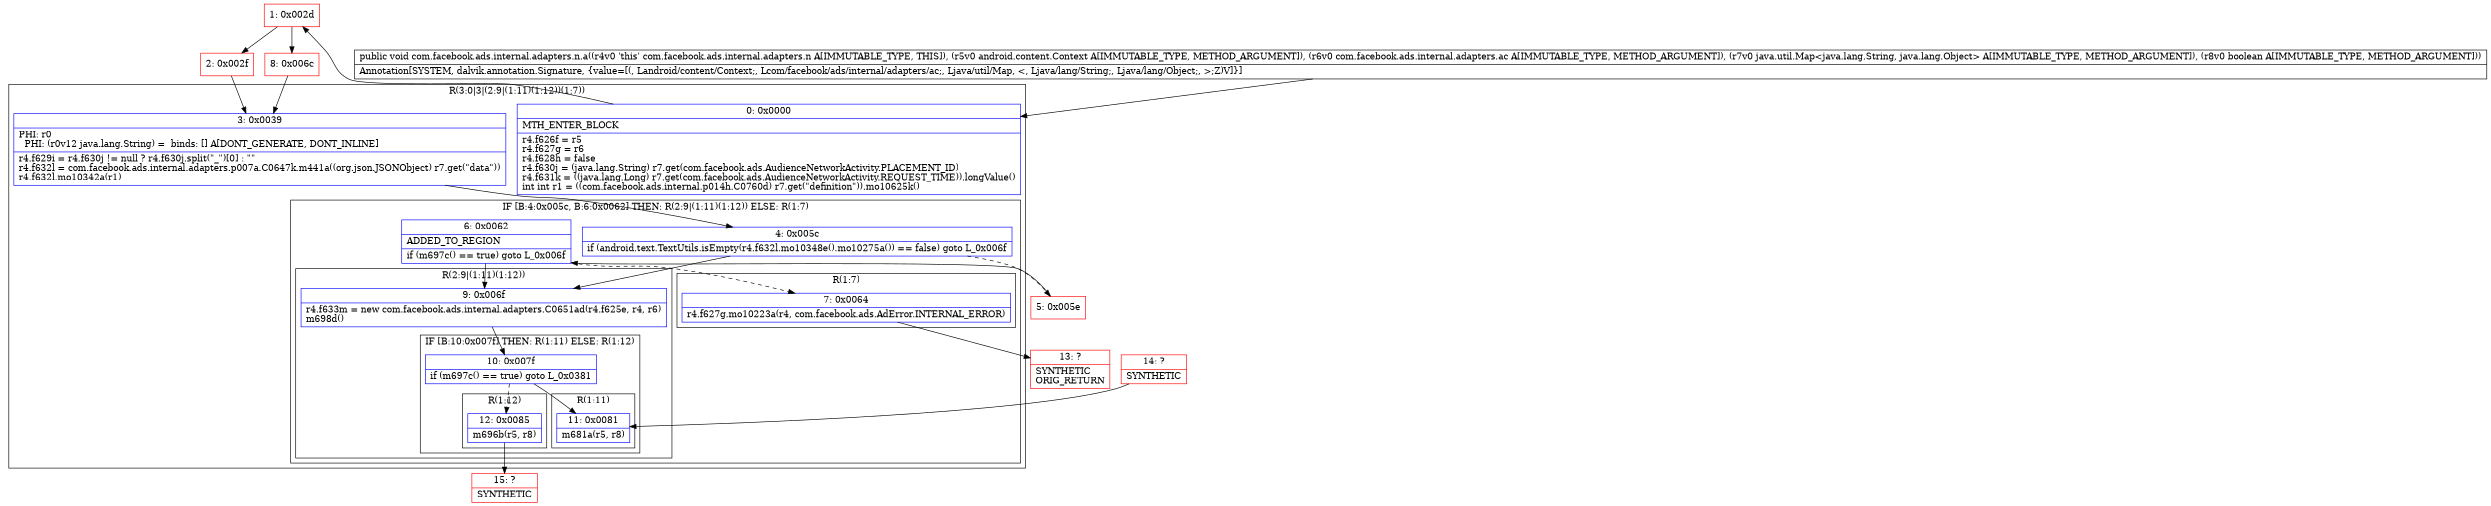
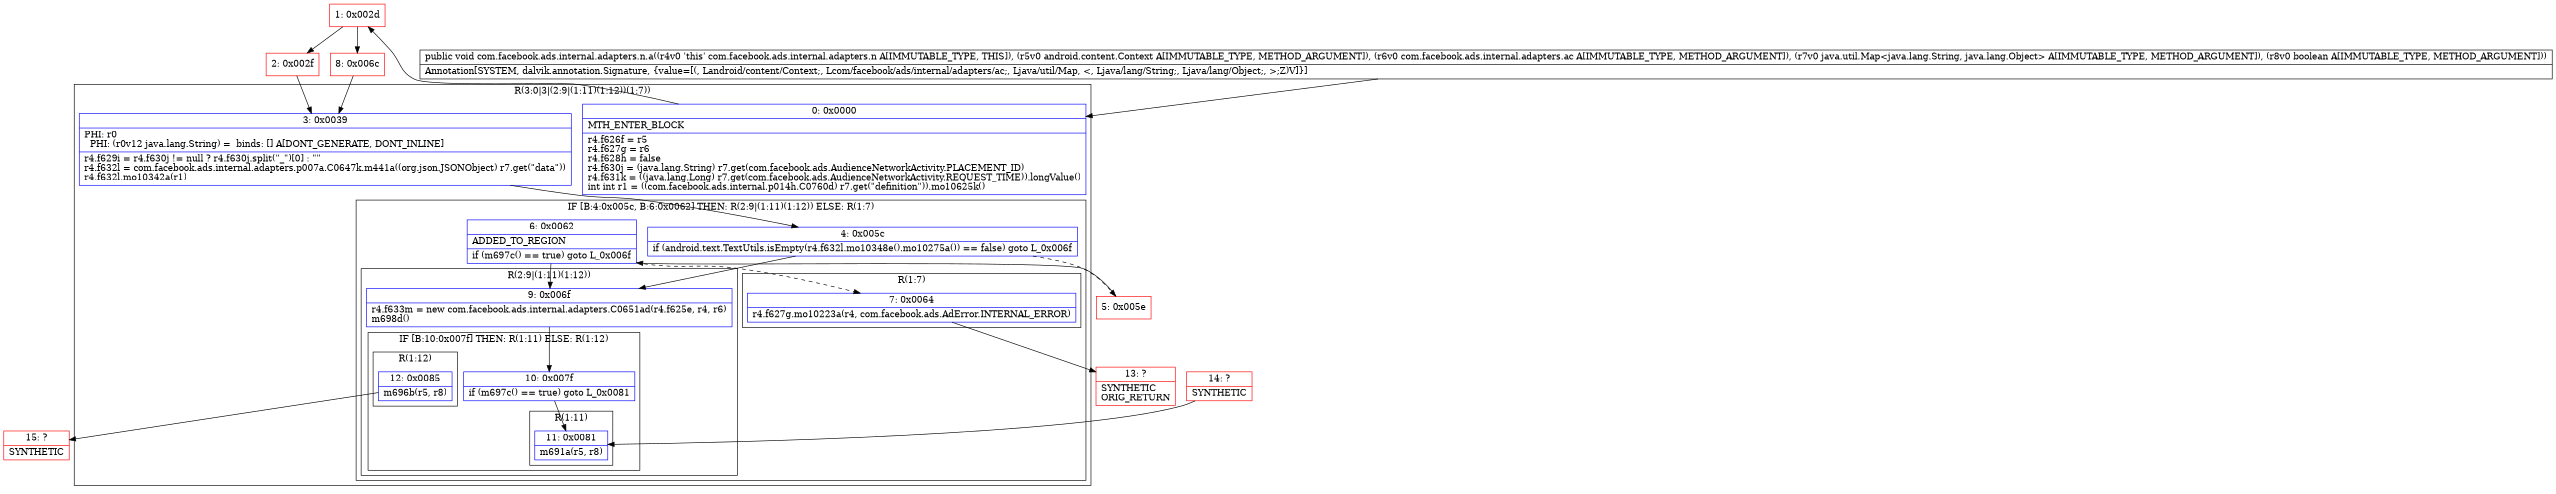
(511, 376) -> (549, 393)
(508, 398) -> none
(593, 435) -> (571, 452)
